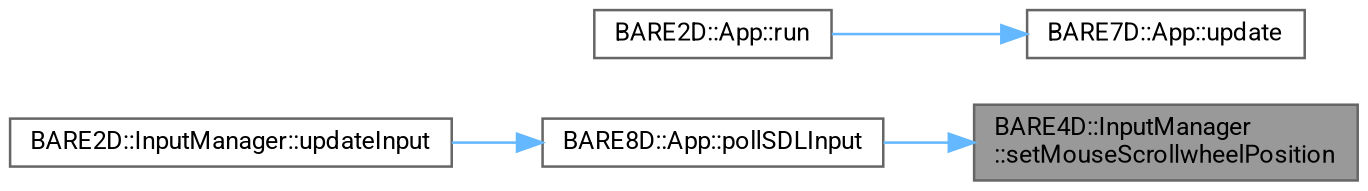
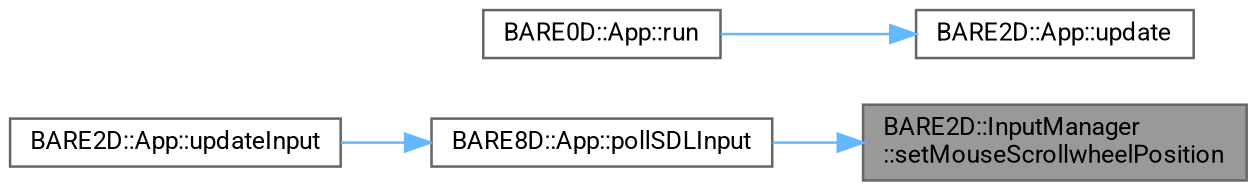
(713, 34) -> (602, 34)
(1166, 34) -> (1055, 34)
(231, 143) -> (175, 143)
(1166, 143) -> (1055, 143)
